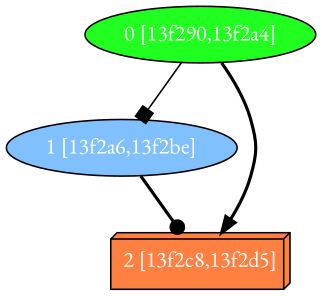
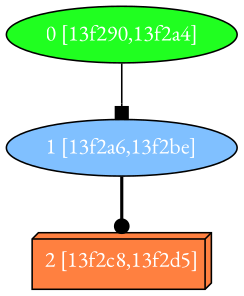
(255, 140) -> none
